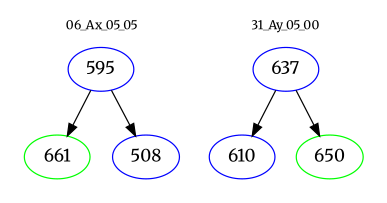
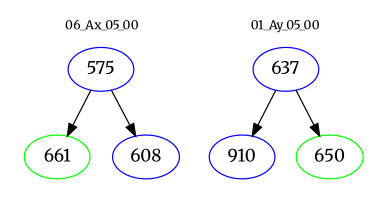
(102, 26) -> (102, 26)
(286, 26) -> (286, 26)
(101, 69) -> (101, 69)
(146, 157) -> (146, 157)
(242, 157) -> (242, 157)
